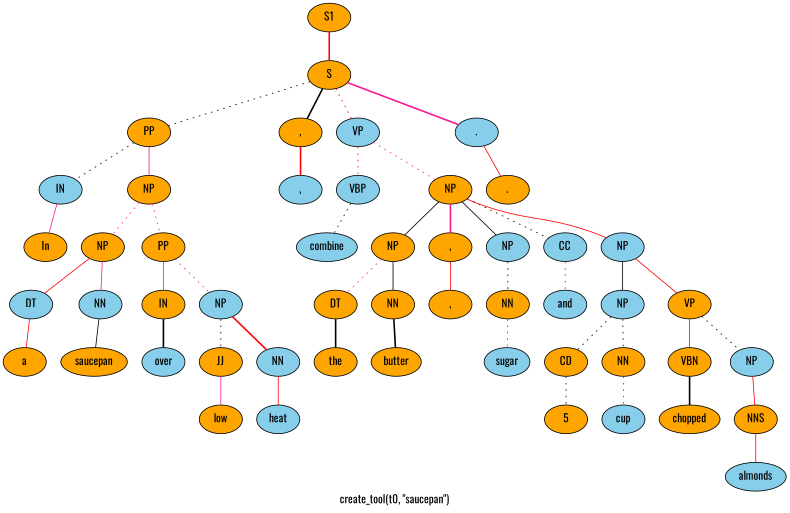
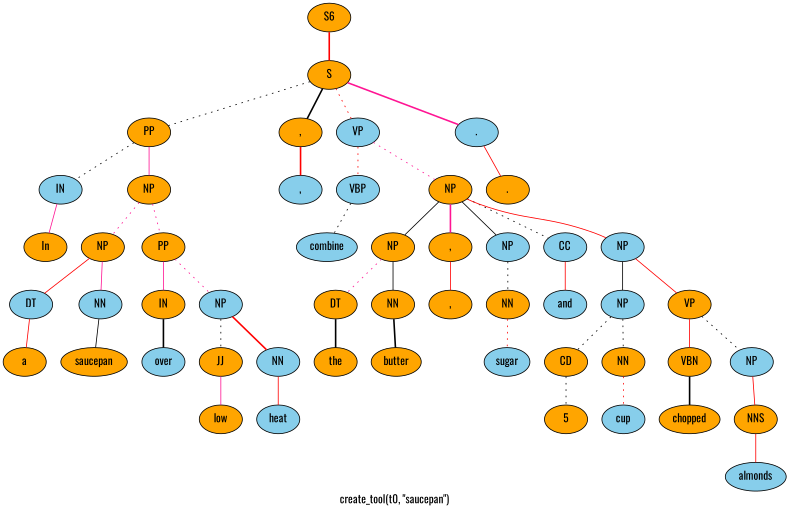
(329, 18) -> (329, 18)
(565, 276) -> (565, 276)
